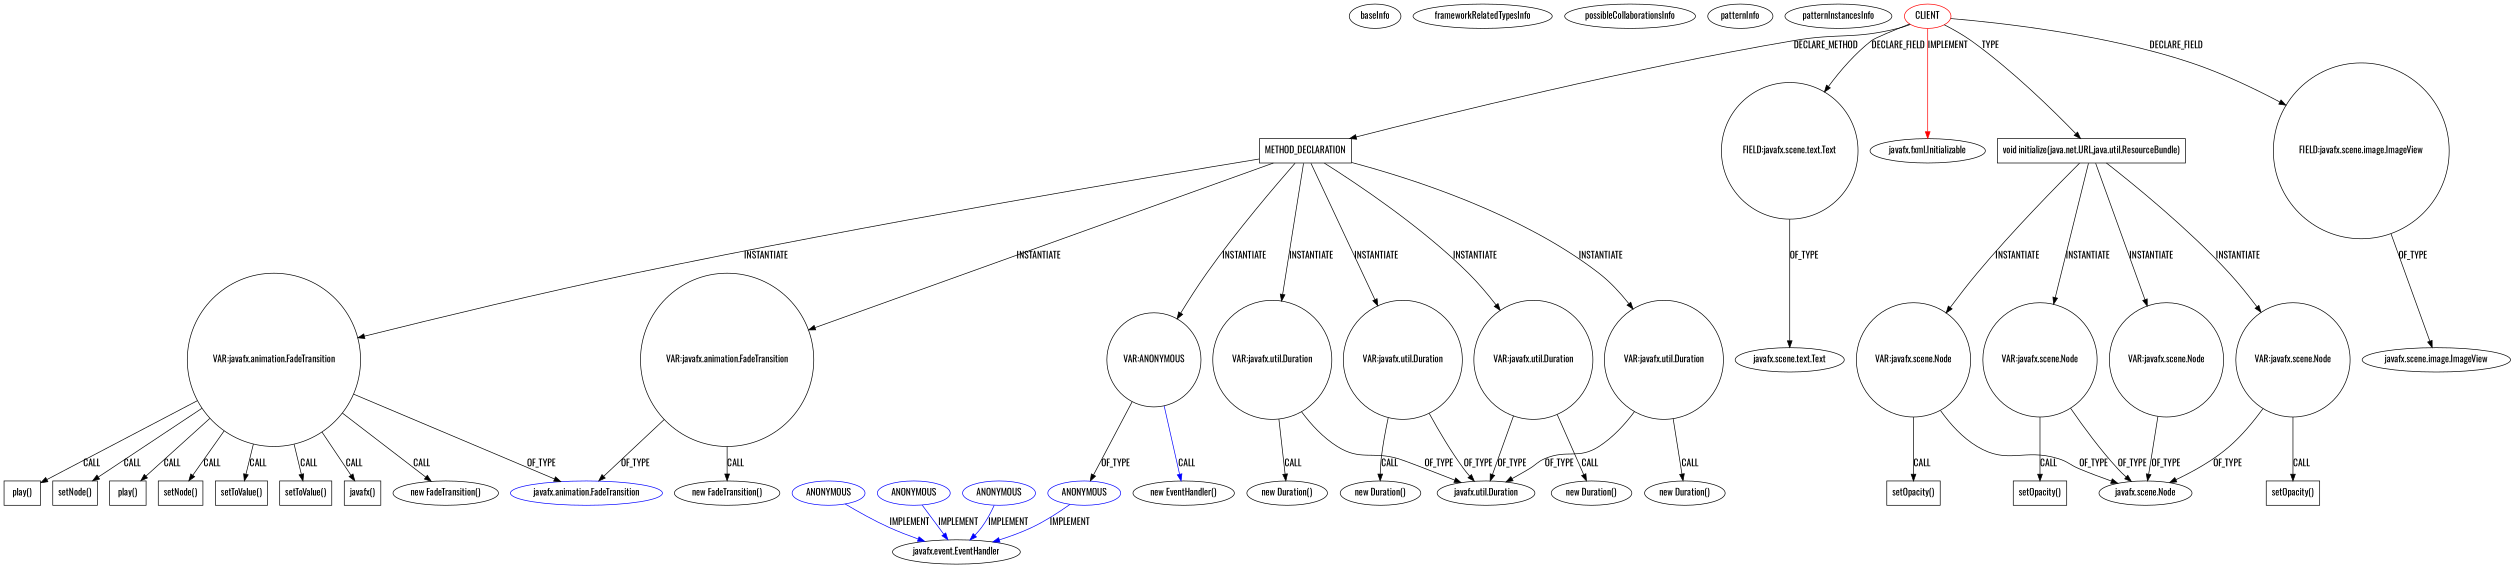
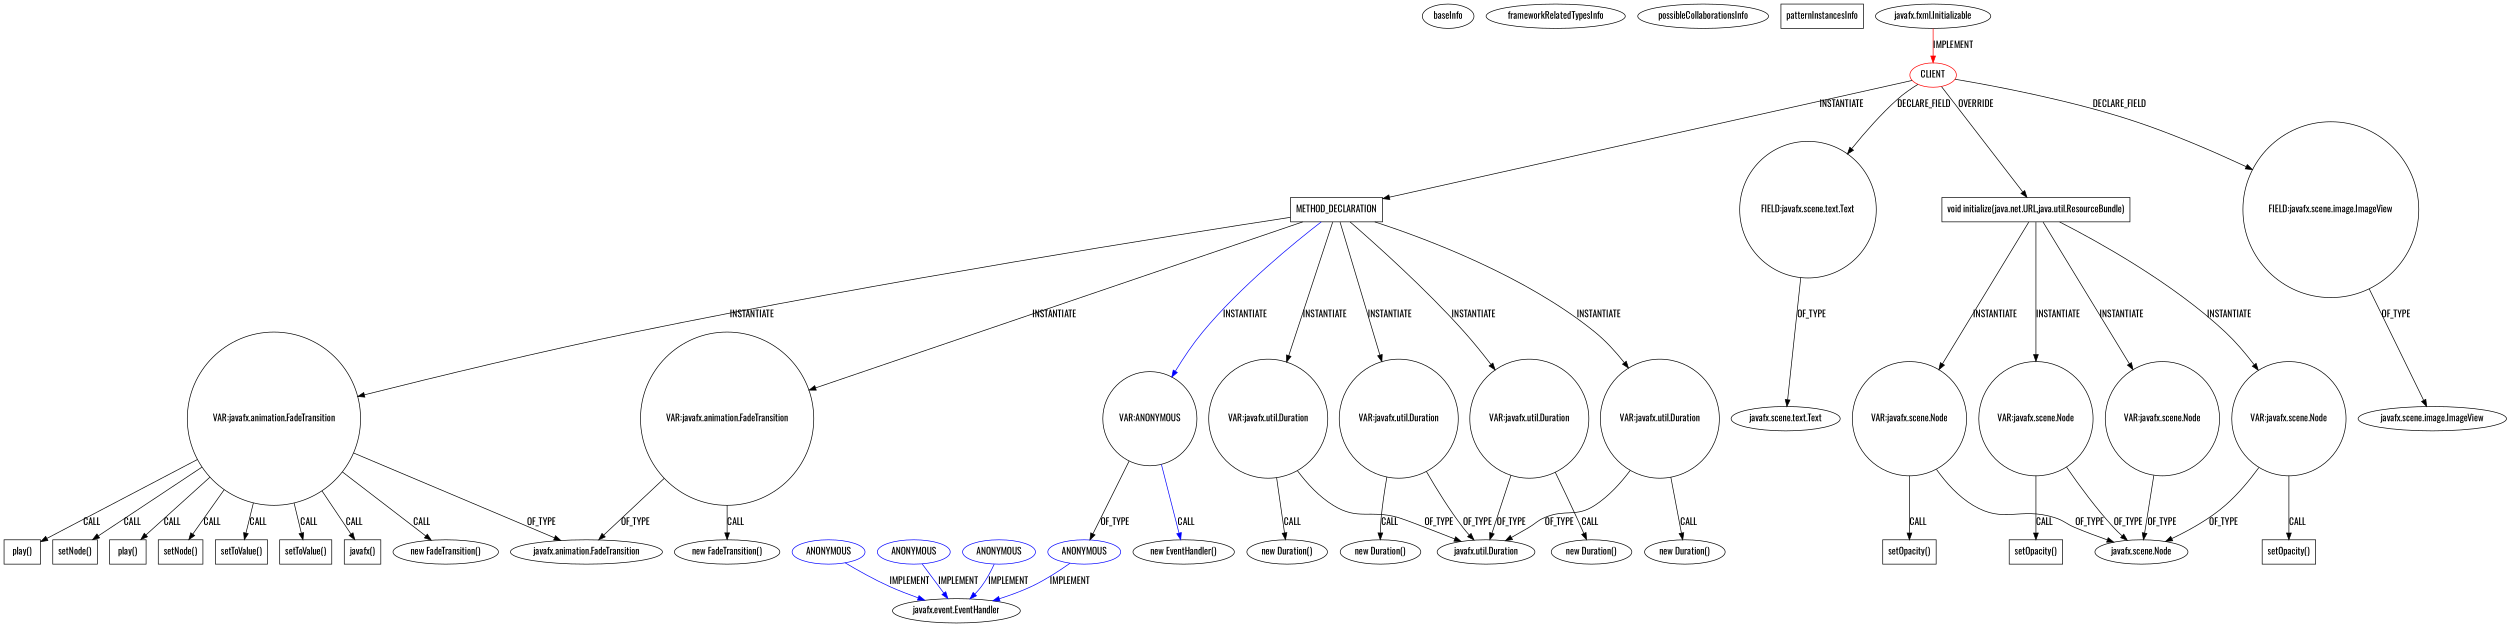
(1740, 16) -> none
(1838, 16) -> (1822, 16)
(1826, 46) -> (1842, 105)
(1991, 46) -> (1976, 105)
(1928, 80) -> (1933, 42)
(1235, 236) -> (1242, 290)
(586, 493) -> (586, 552)
